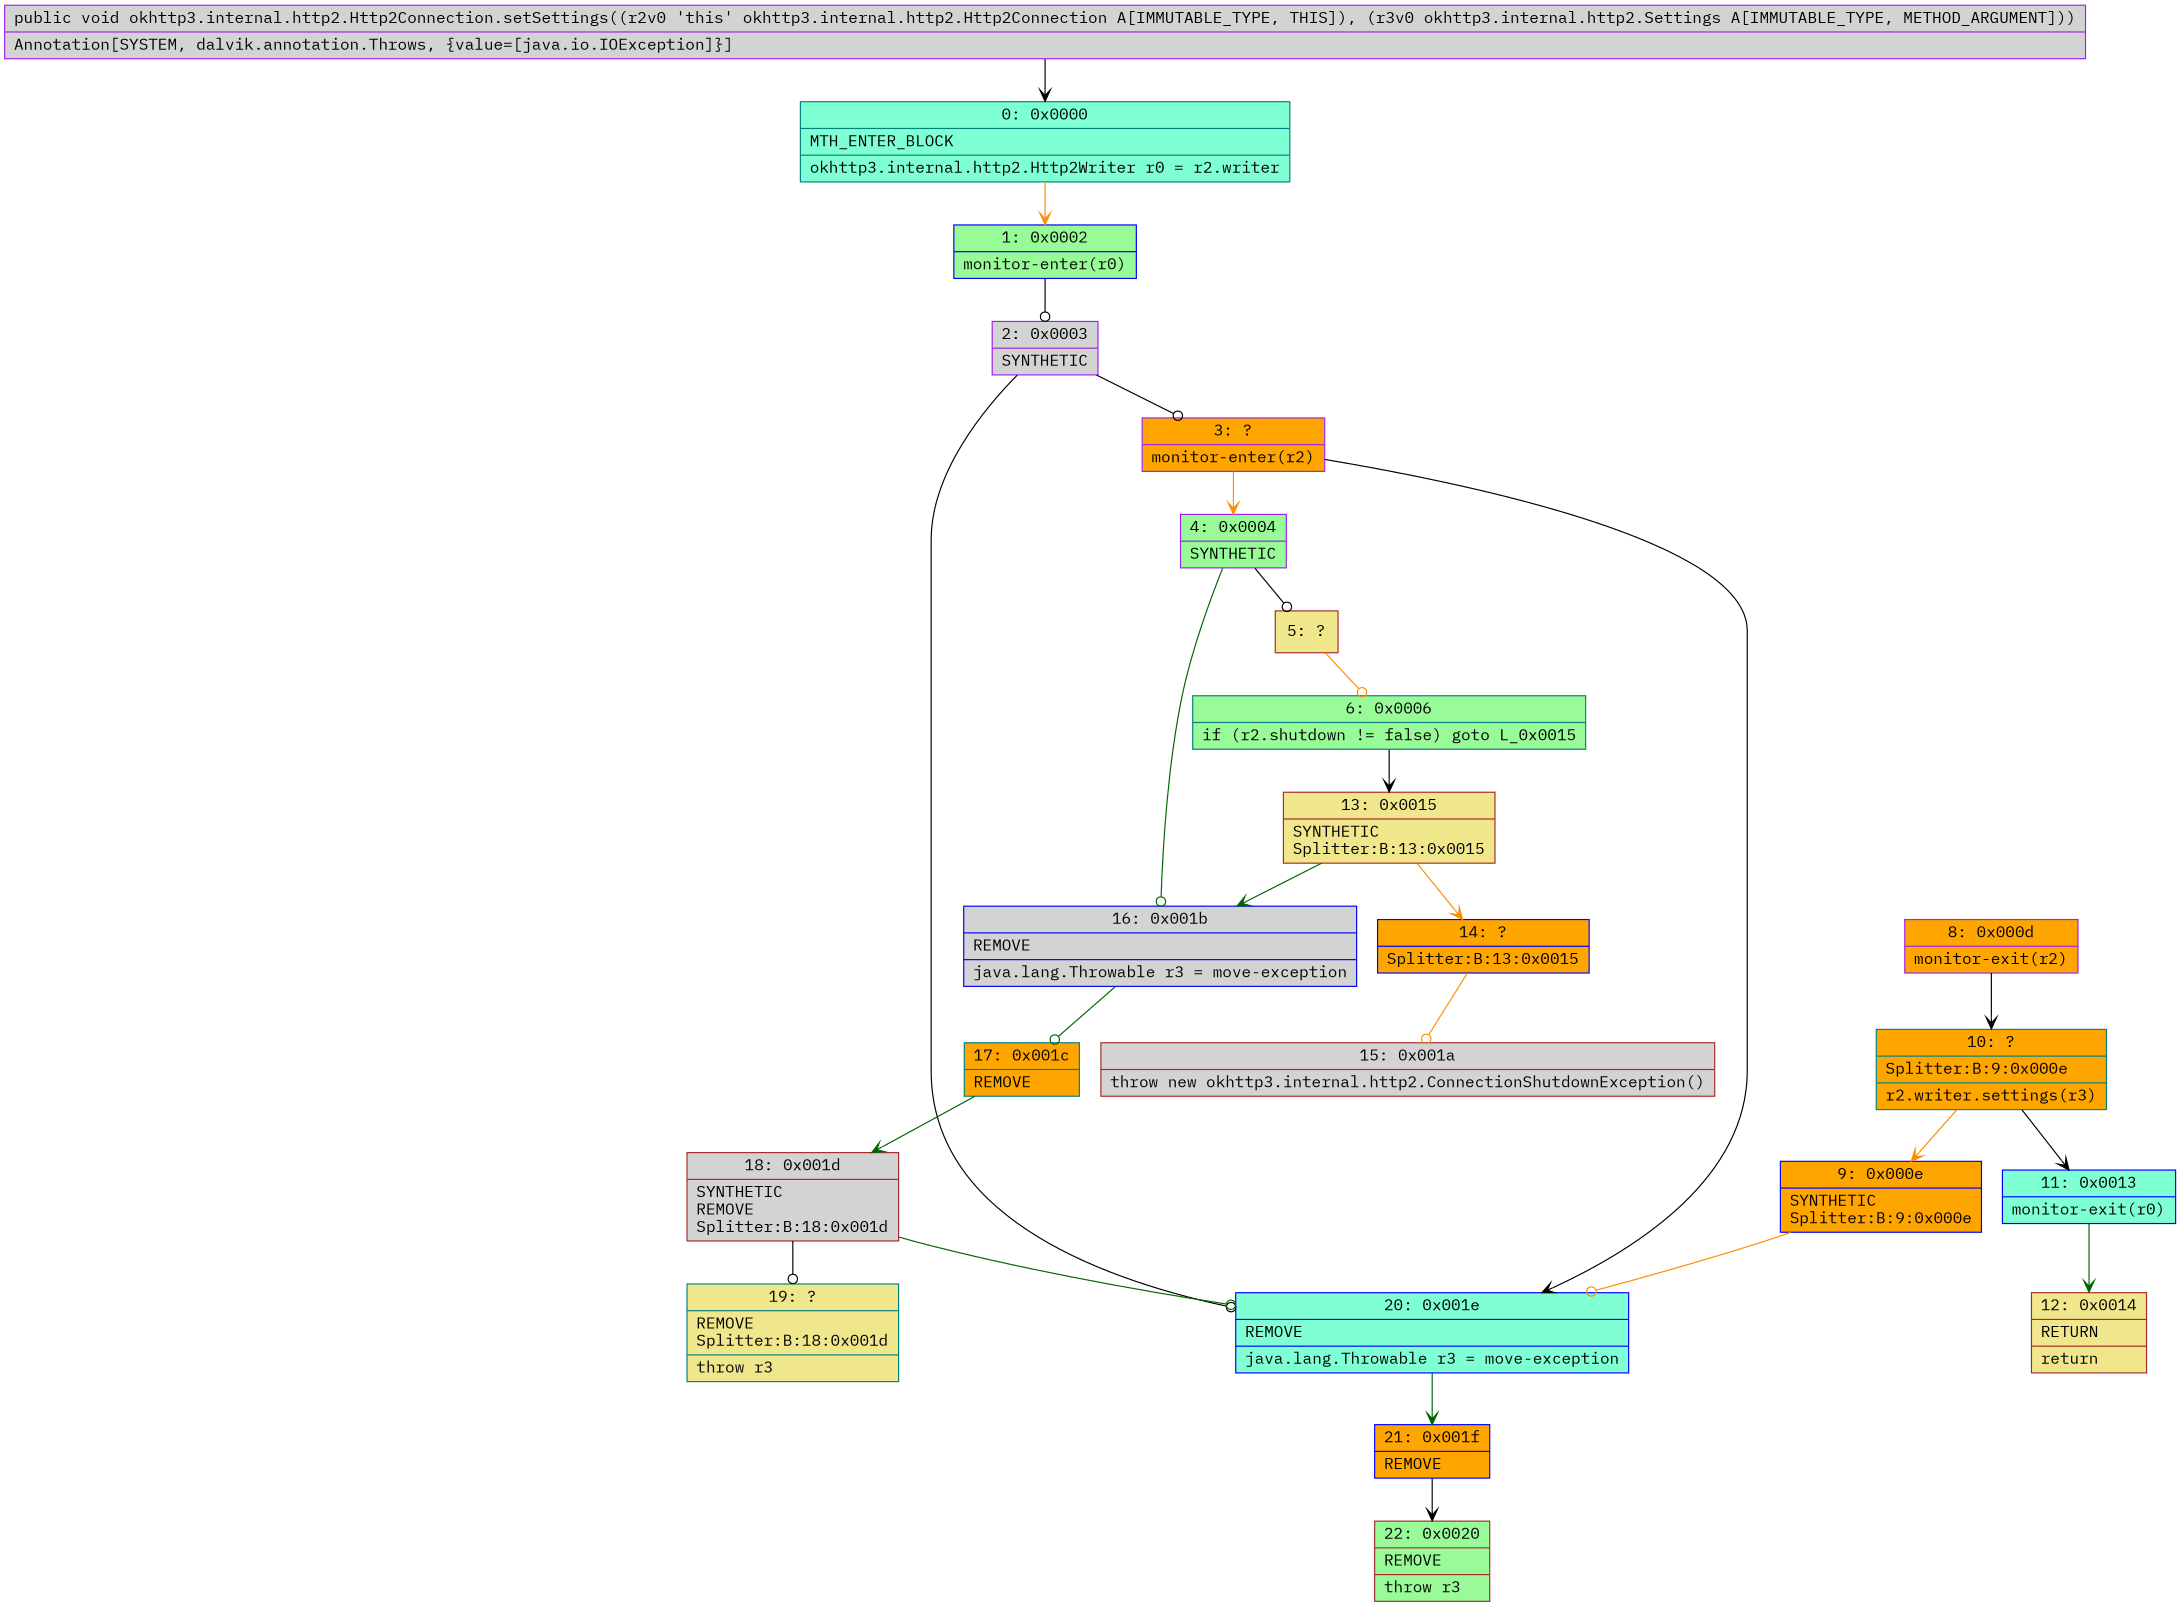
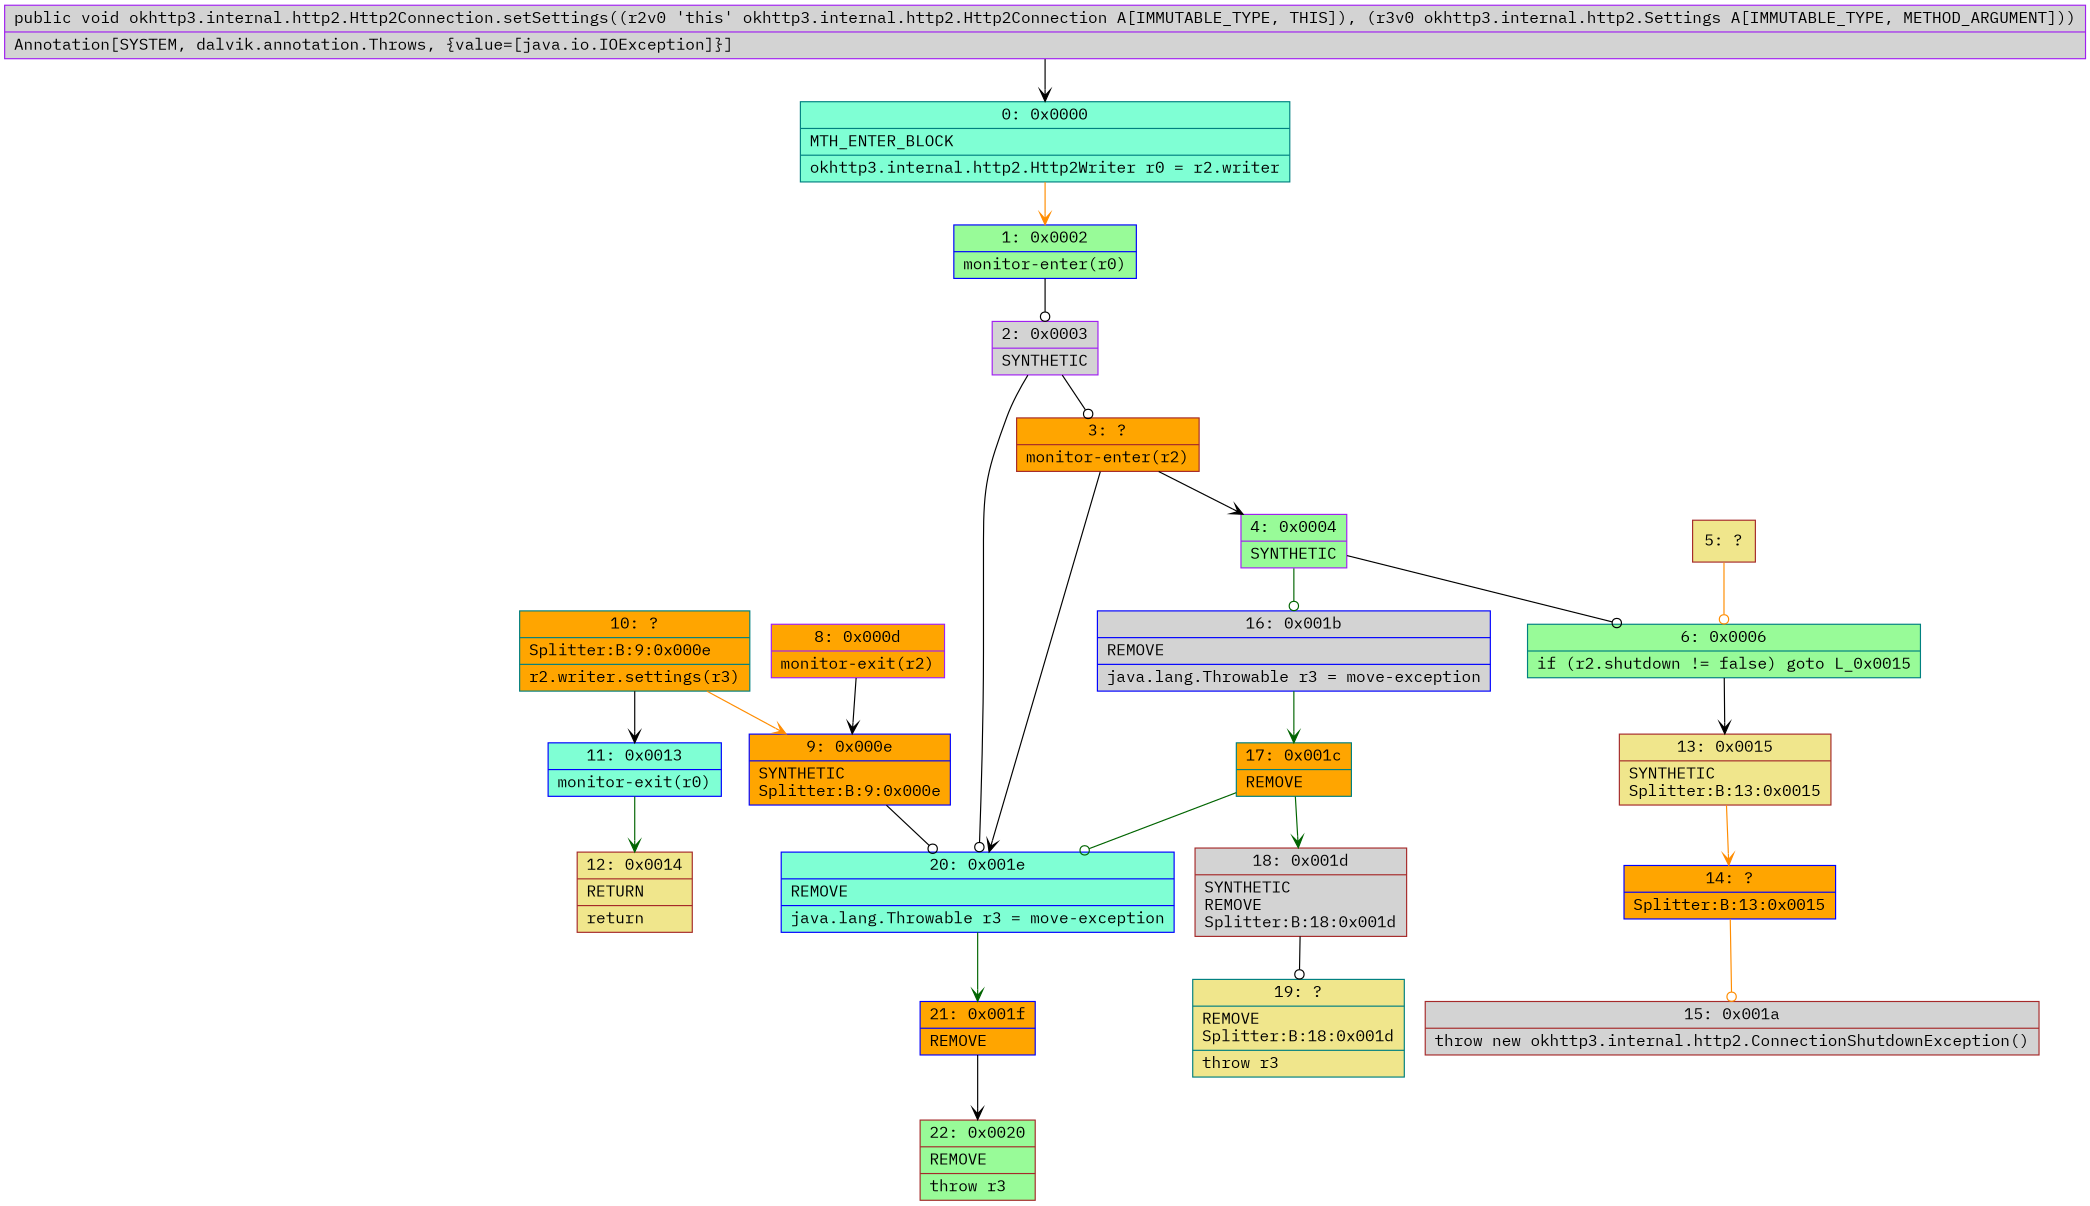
(1233, 445) -> (1108, 445)
(1233, 487) -> (1196, 490)
(1269, 586) -> (1480, 589)
(1284, 882) -> none
(1991, 995) -> (855, 700)
(1087, 1011) -> (1294, 711)
(1694, 1263) -> (908, 825)
(1061, 1275) -> (1163, 821)
